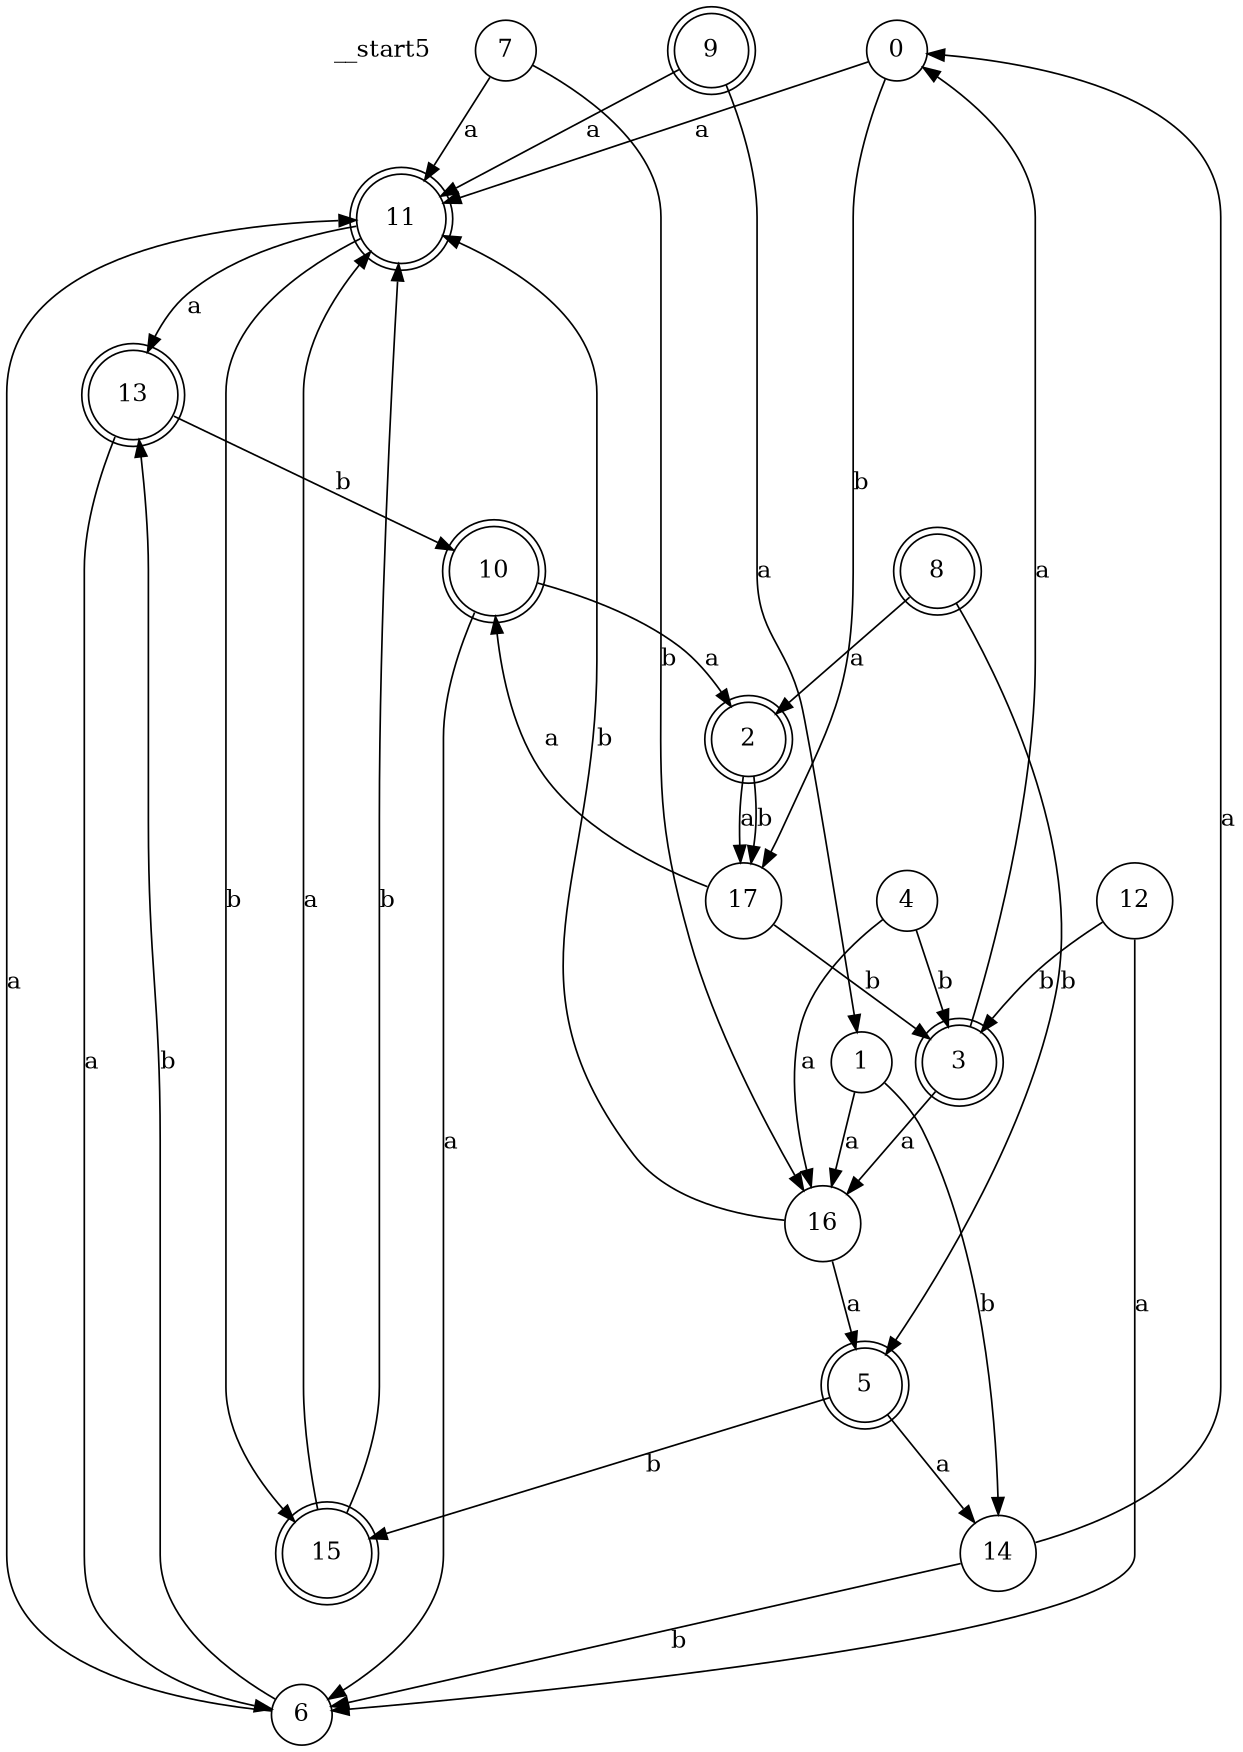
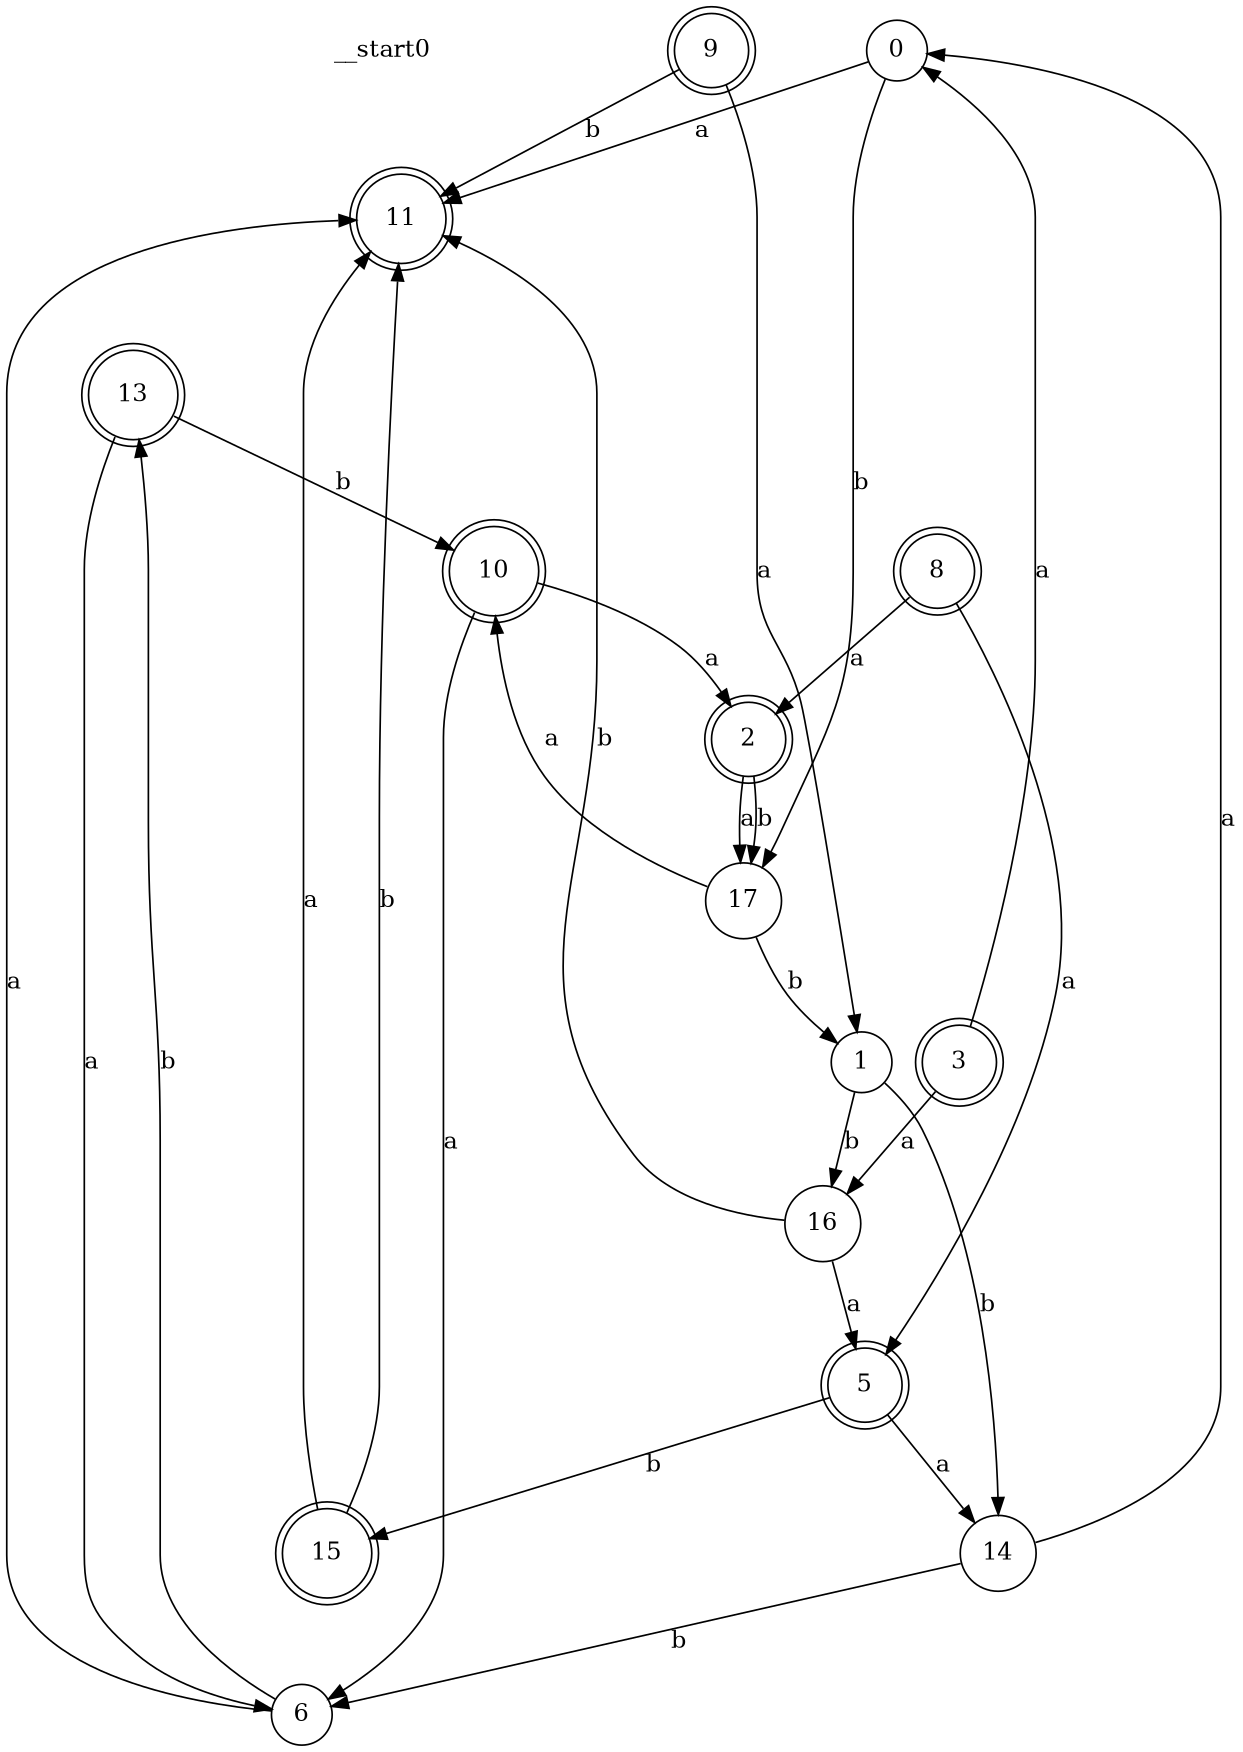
(383, 51) -> (383, 51)
(506, 51) -> none
(594, 131) -> (594, 131)
(243, 260) -> none
(226, 851) -> none
(907, 901) -> none
(1135, 901) -> none
(1069, 982) -> (1069, 982)
(863, 990) -> (784, 989)
(852, 1142) -> (852, 1142)
